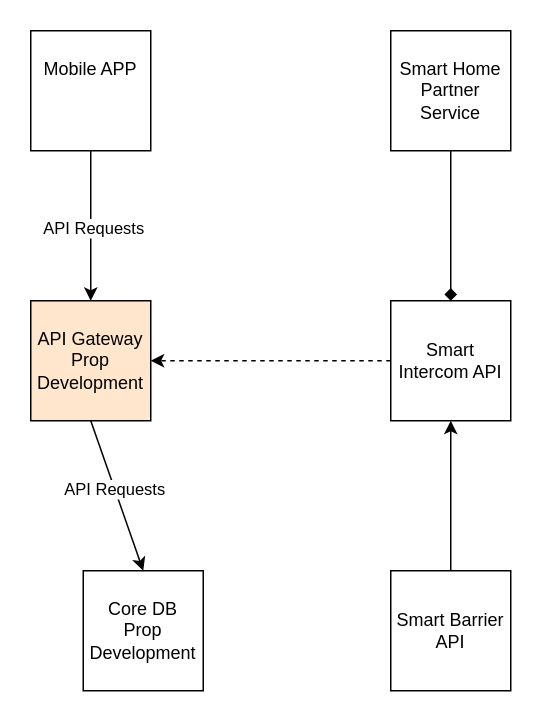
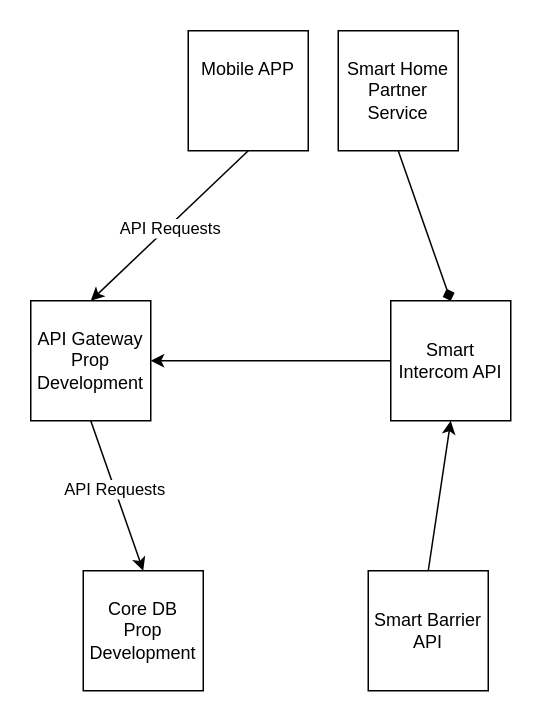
(91, 91) -> (248, 91)
(451, 91) -> (398, 91)
(91, 361) -> (91, 361)
(276, 361) -> (276, 361)
(451, 631) -> (428, 631)
